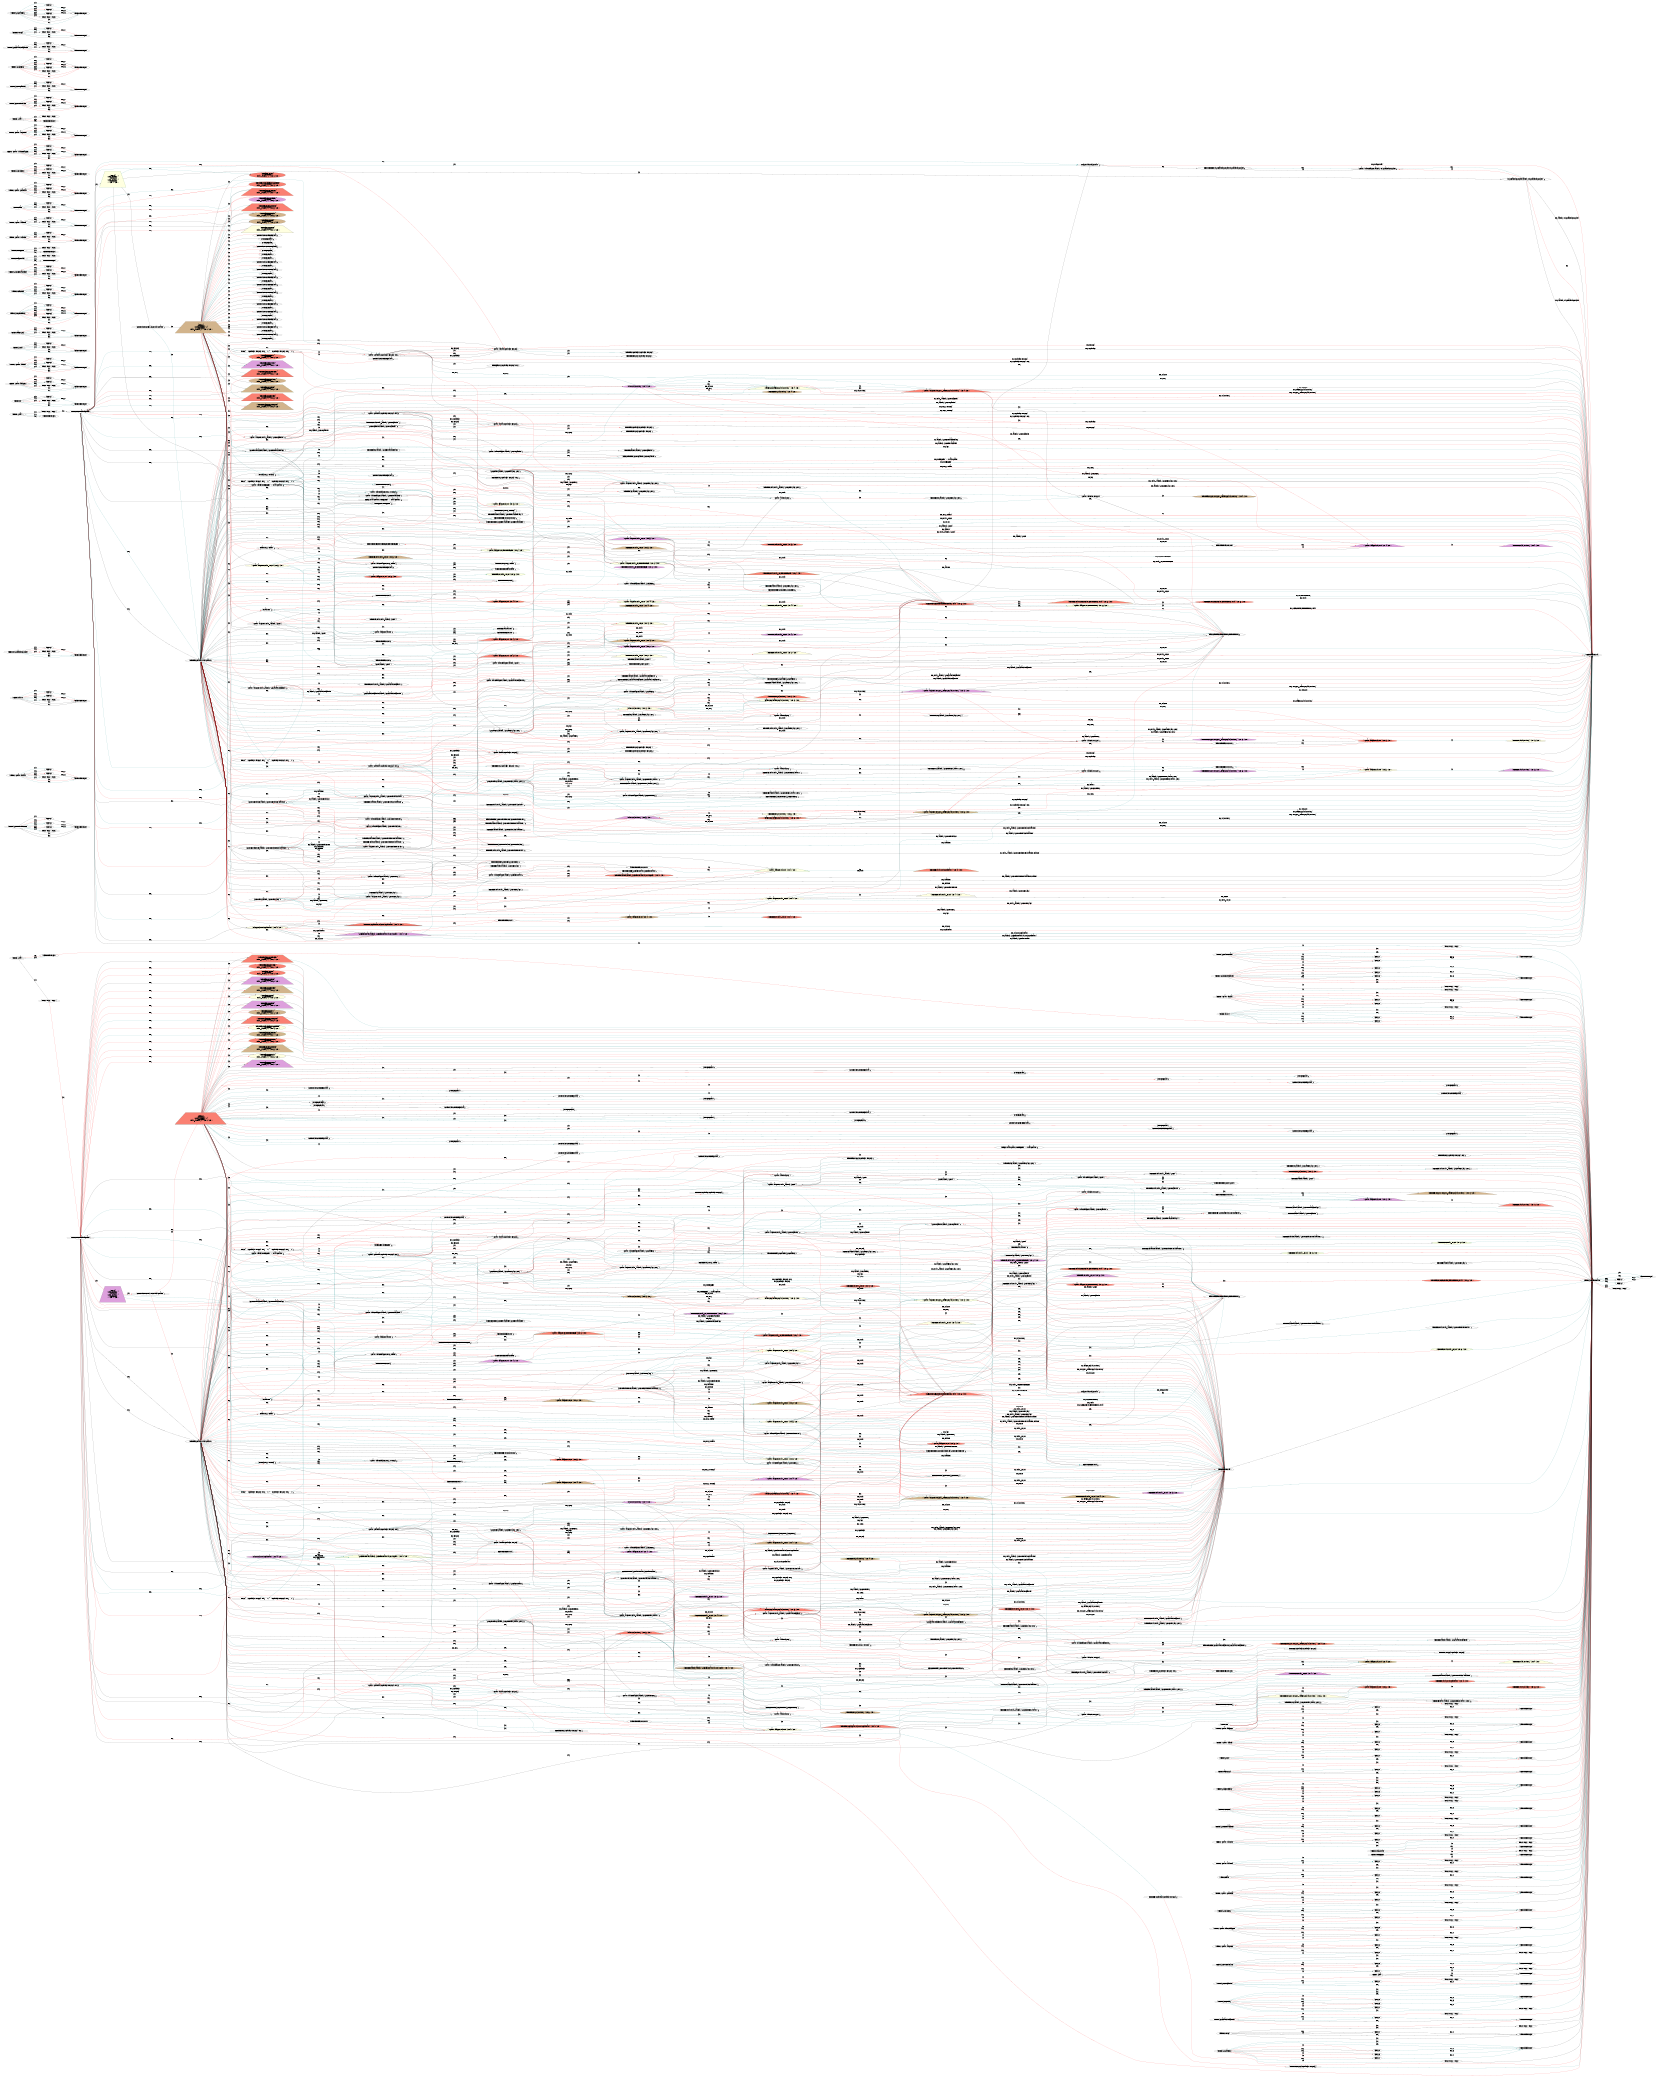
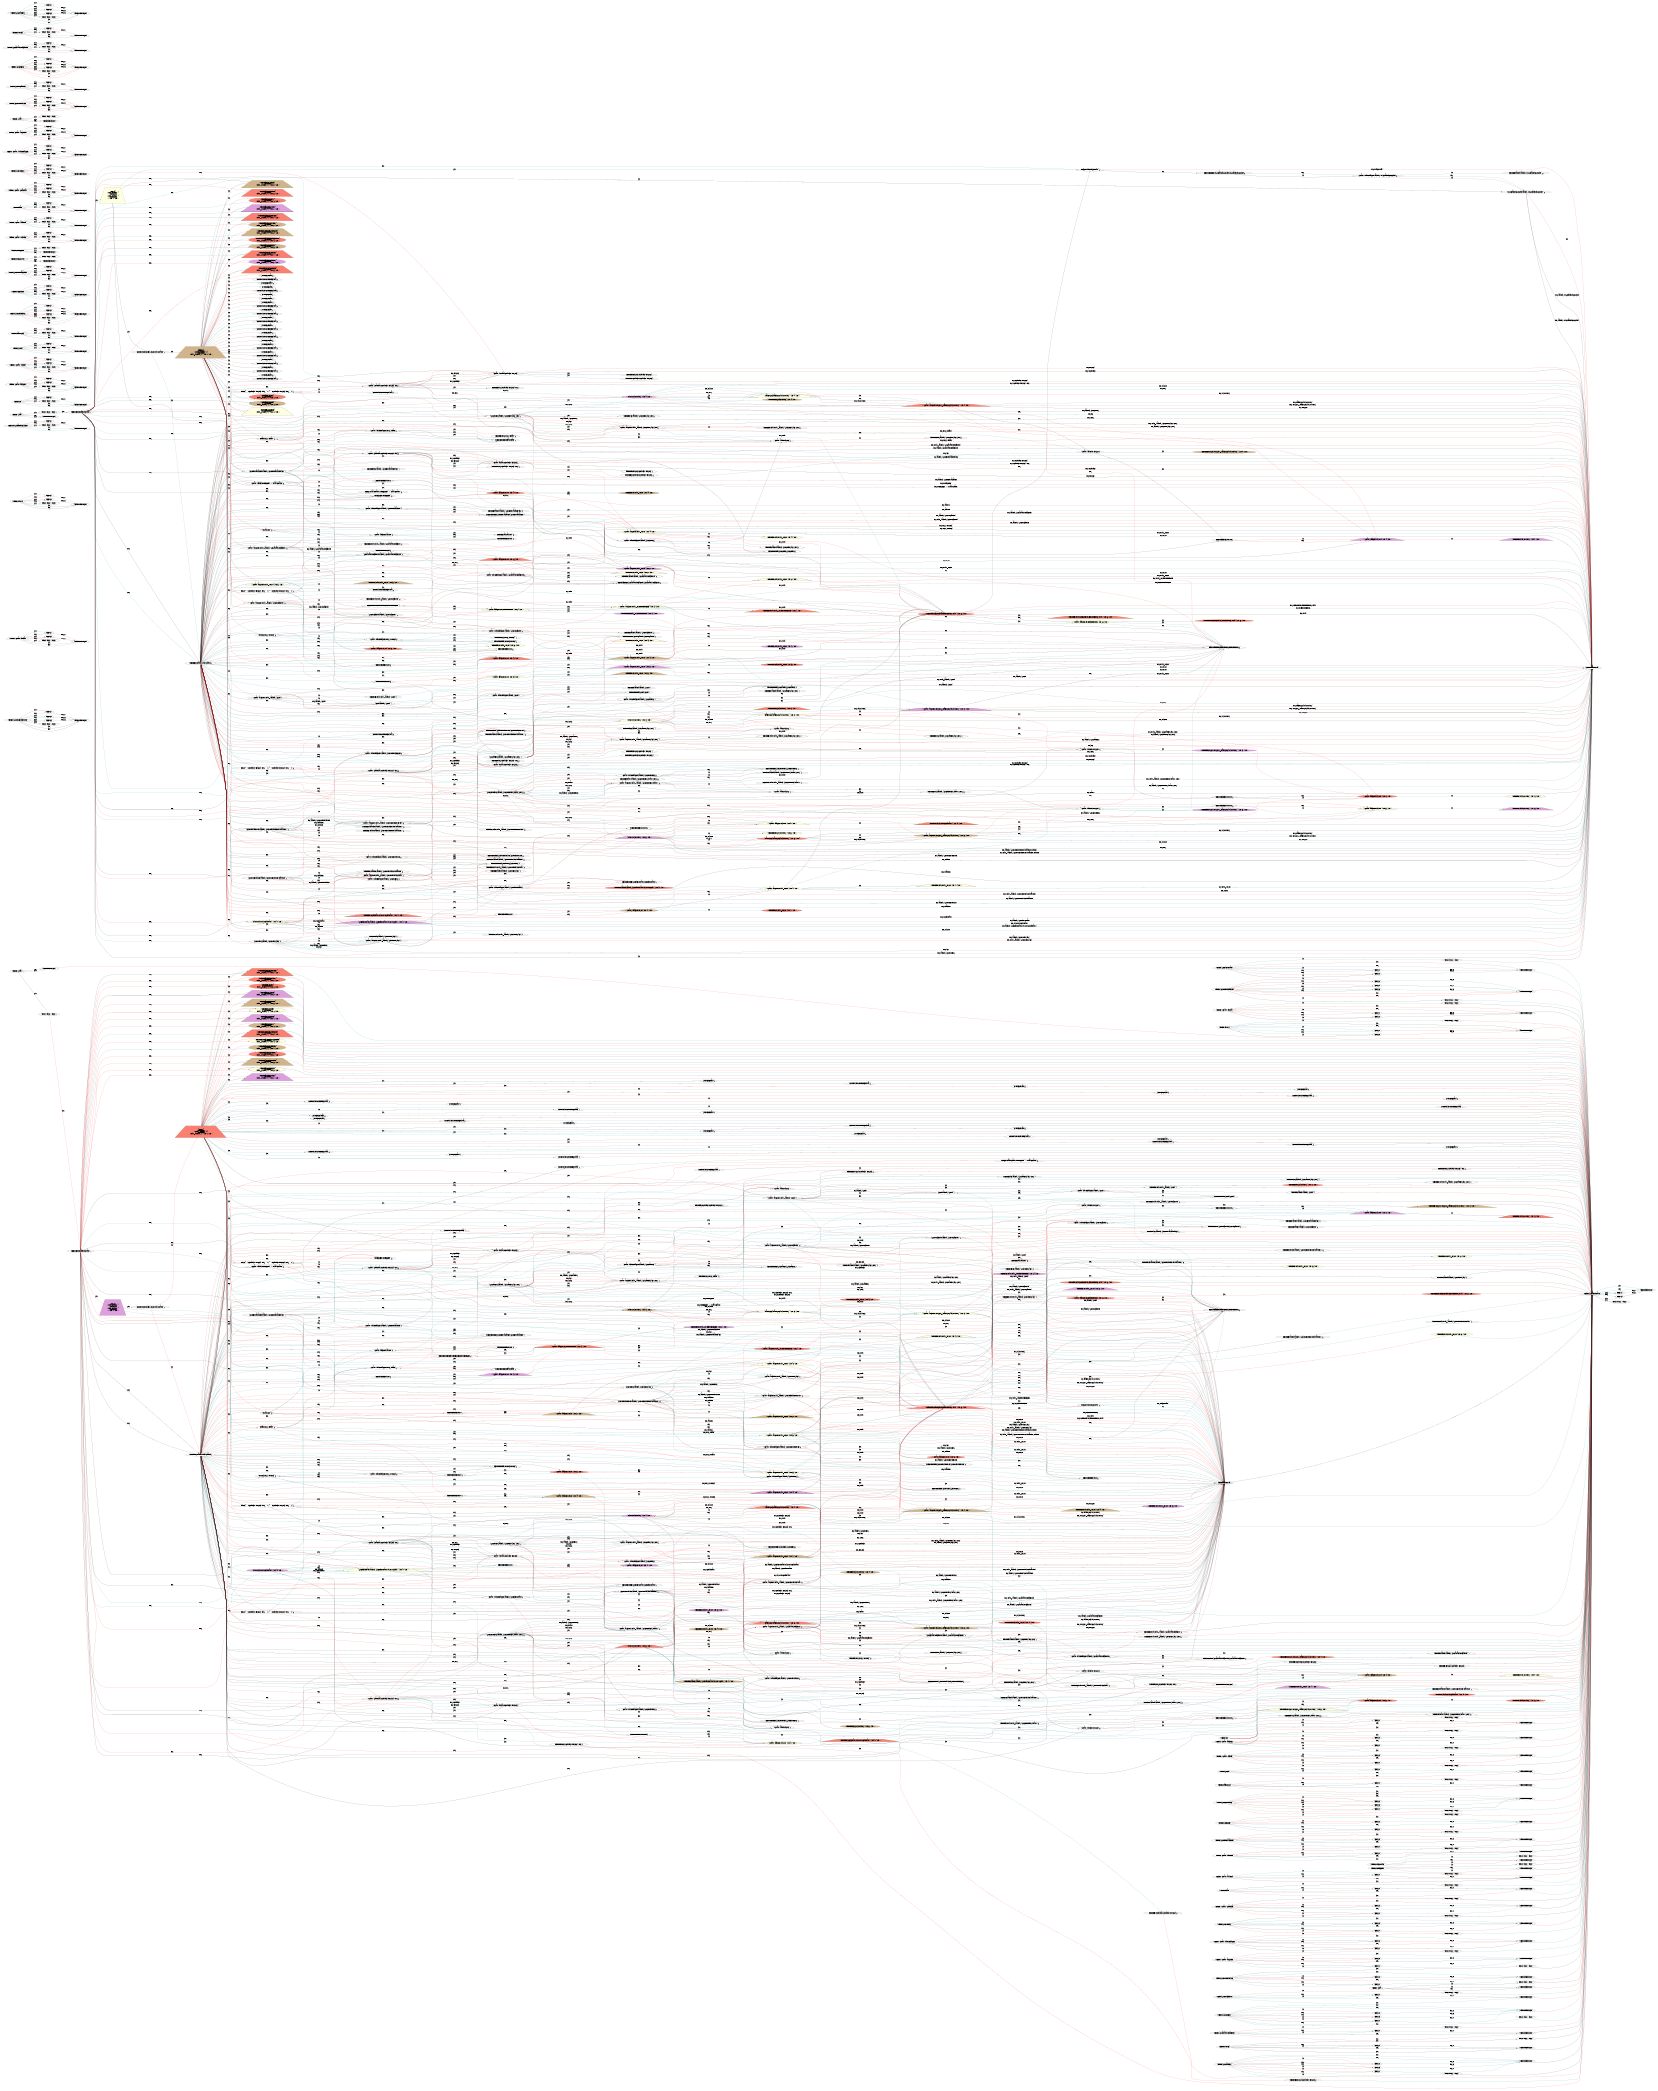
none -> (1526, 173)
